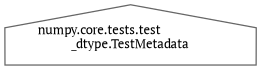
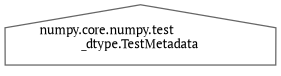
(131, 38) -> (140, 38)
